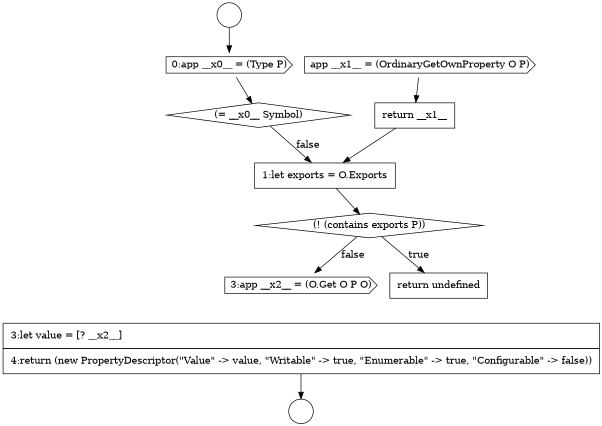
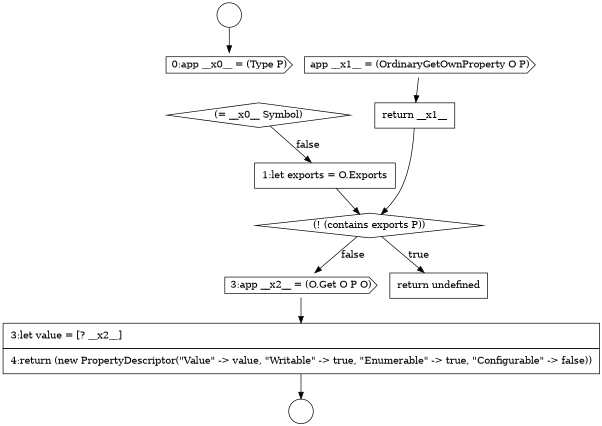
(242, 87) -> none
(373, 143) -> (408, 171)
none -> (301, 307)
